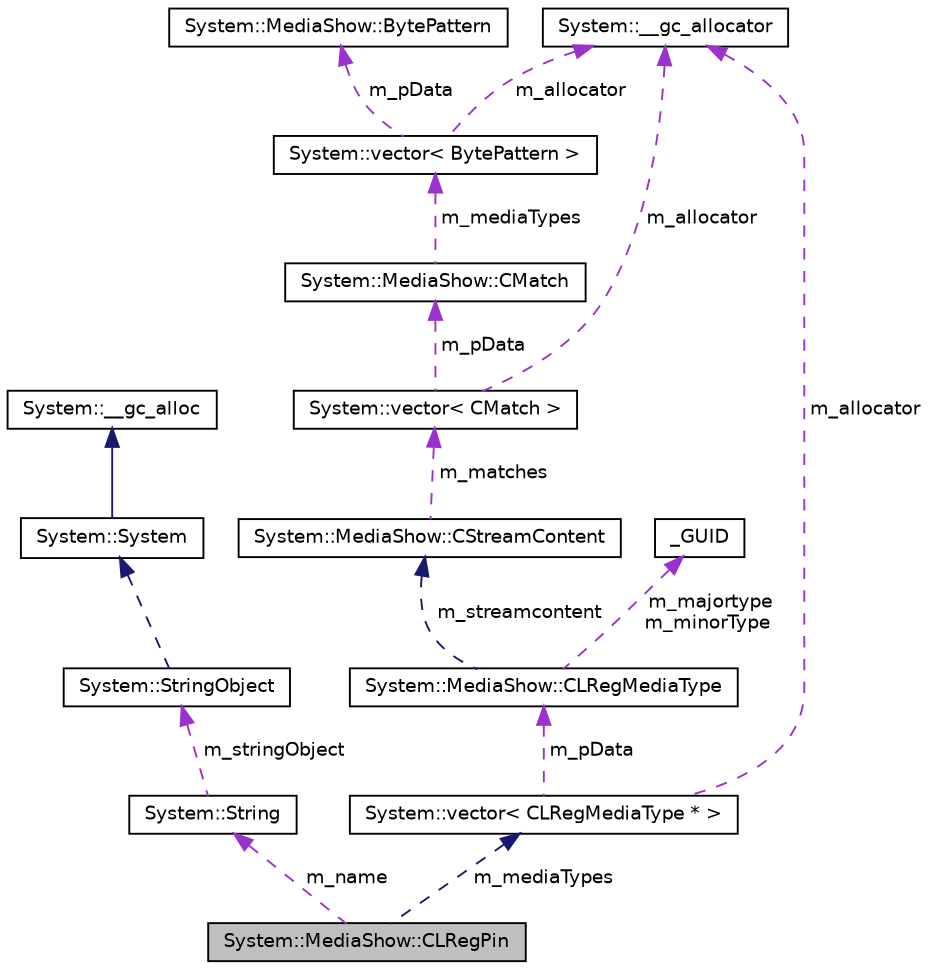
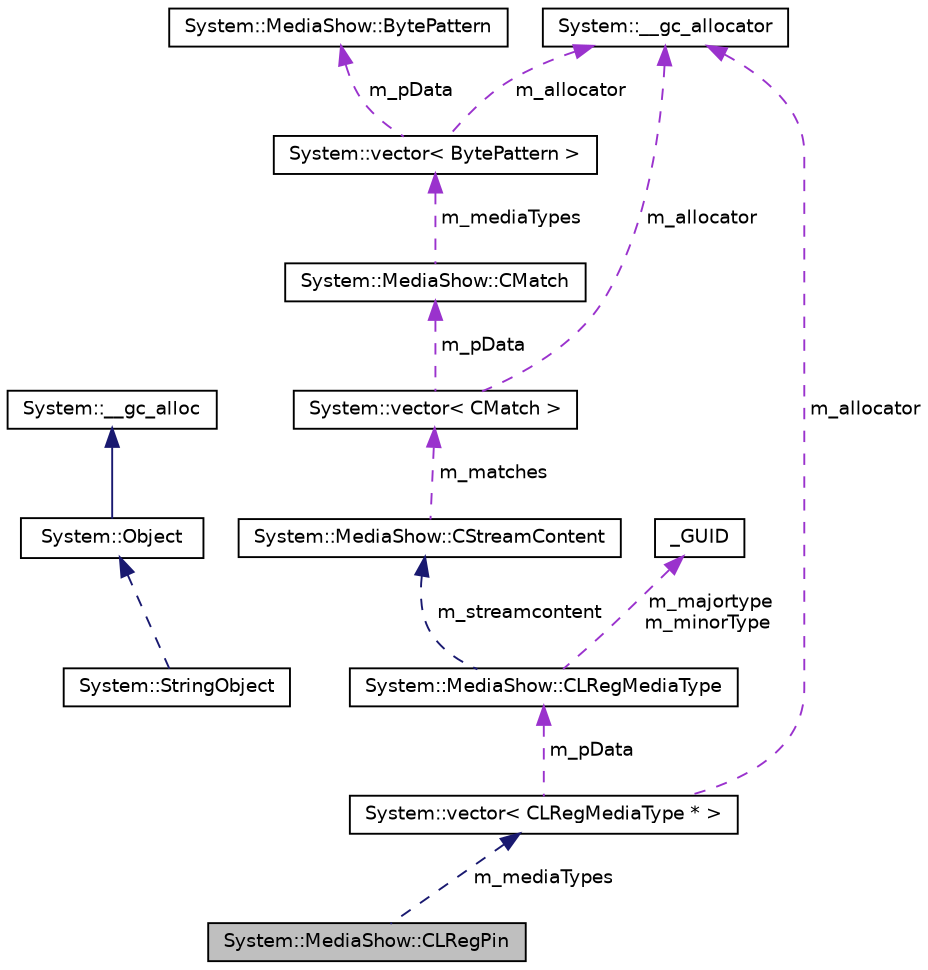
(112, 538) -> (112, 538)
(213, 815) -> none
